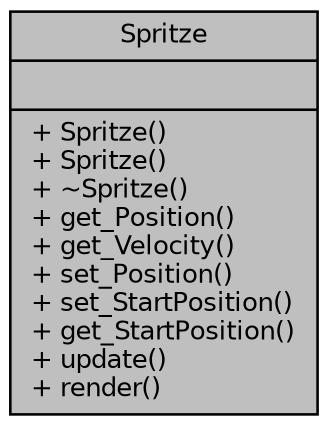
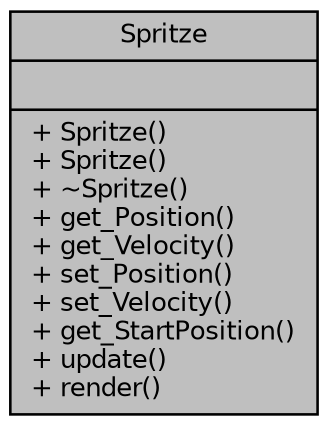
(163, 303) -> (133, 303)
